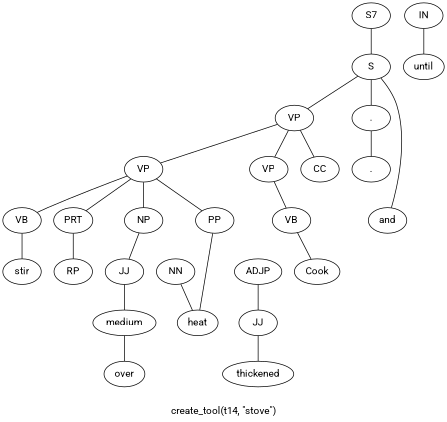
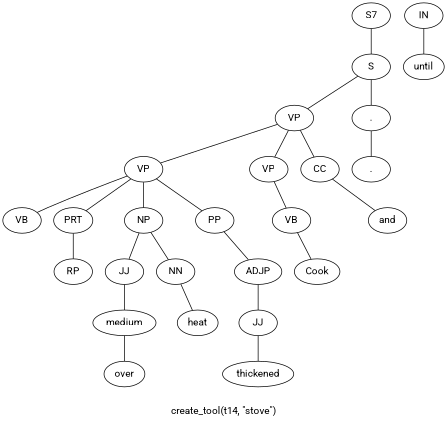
(402, 141) -> (354, 195)
none -> (160, 246)
(22, 272) -> none
(206, 272) -> (236, 246)
